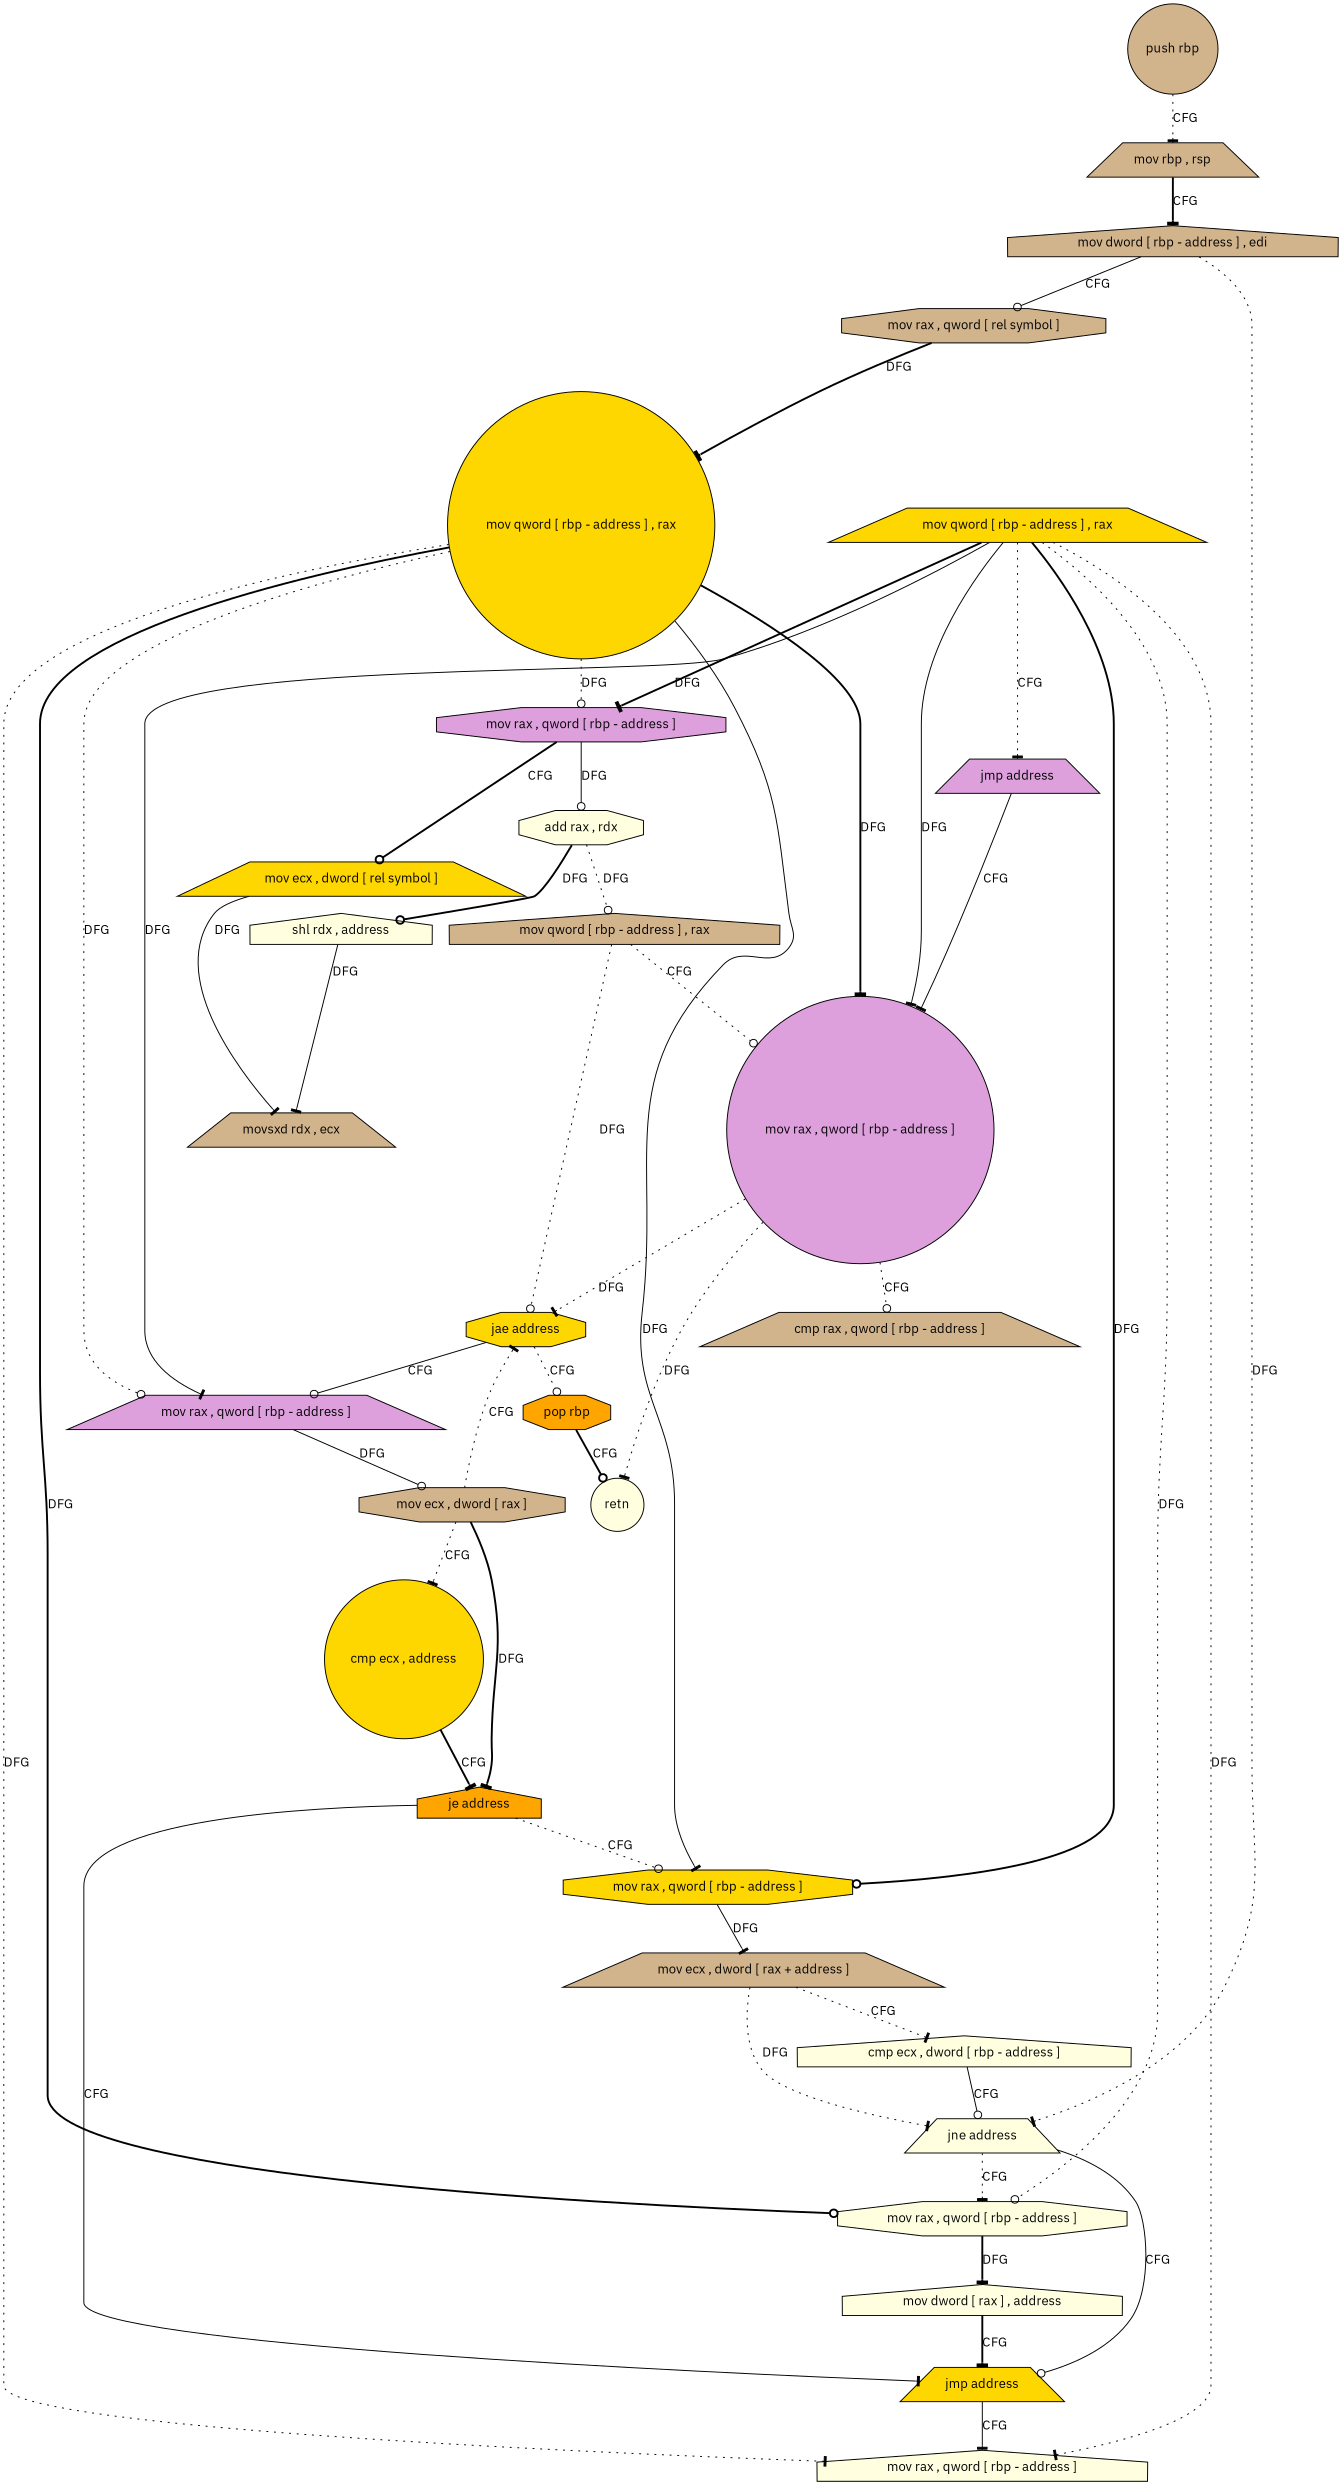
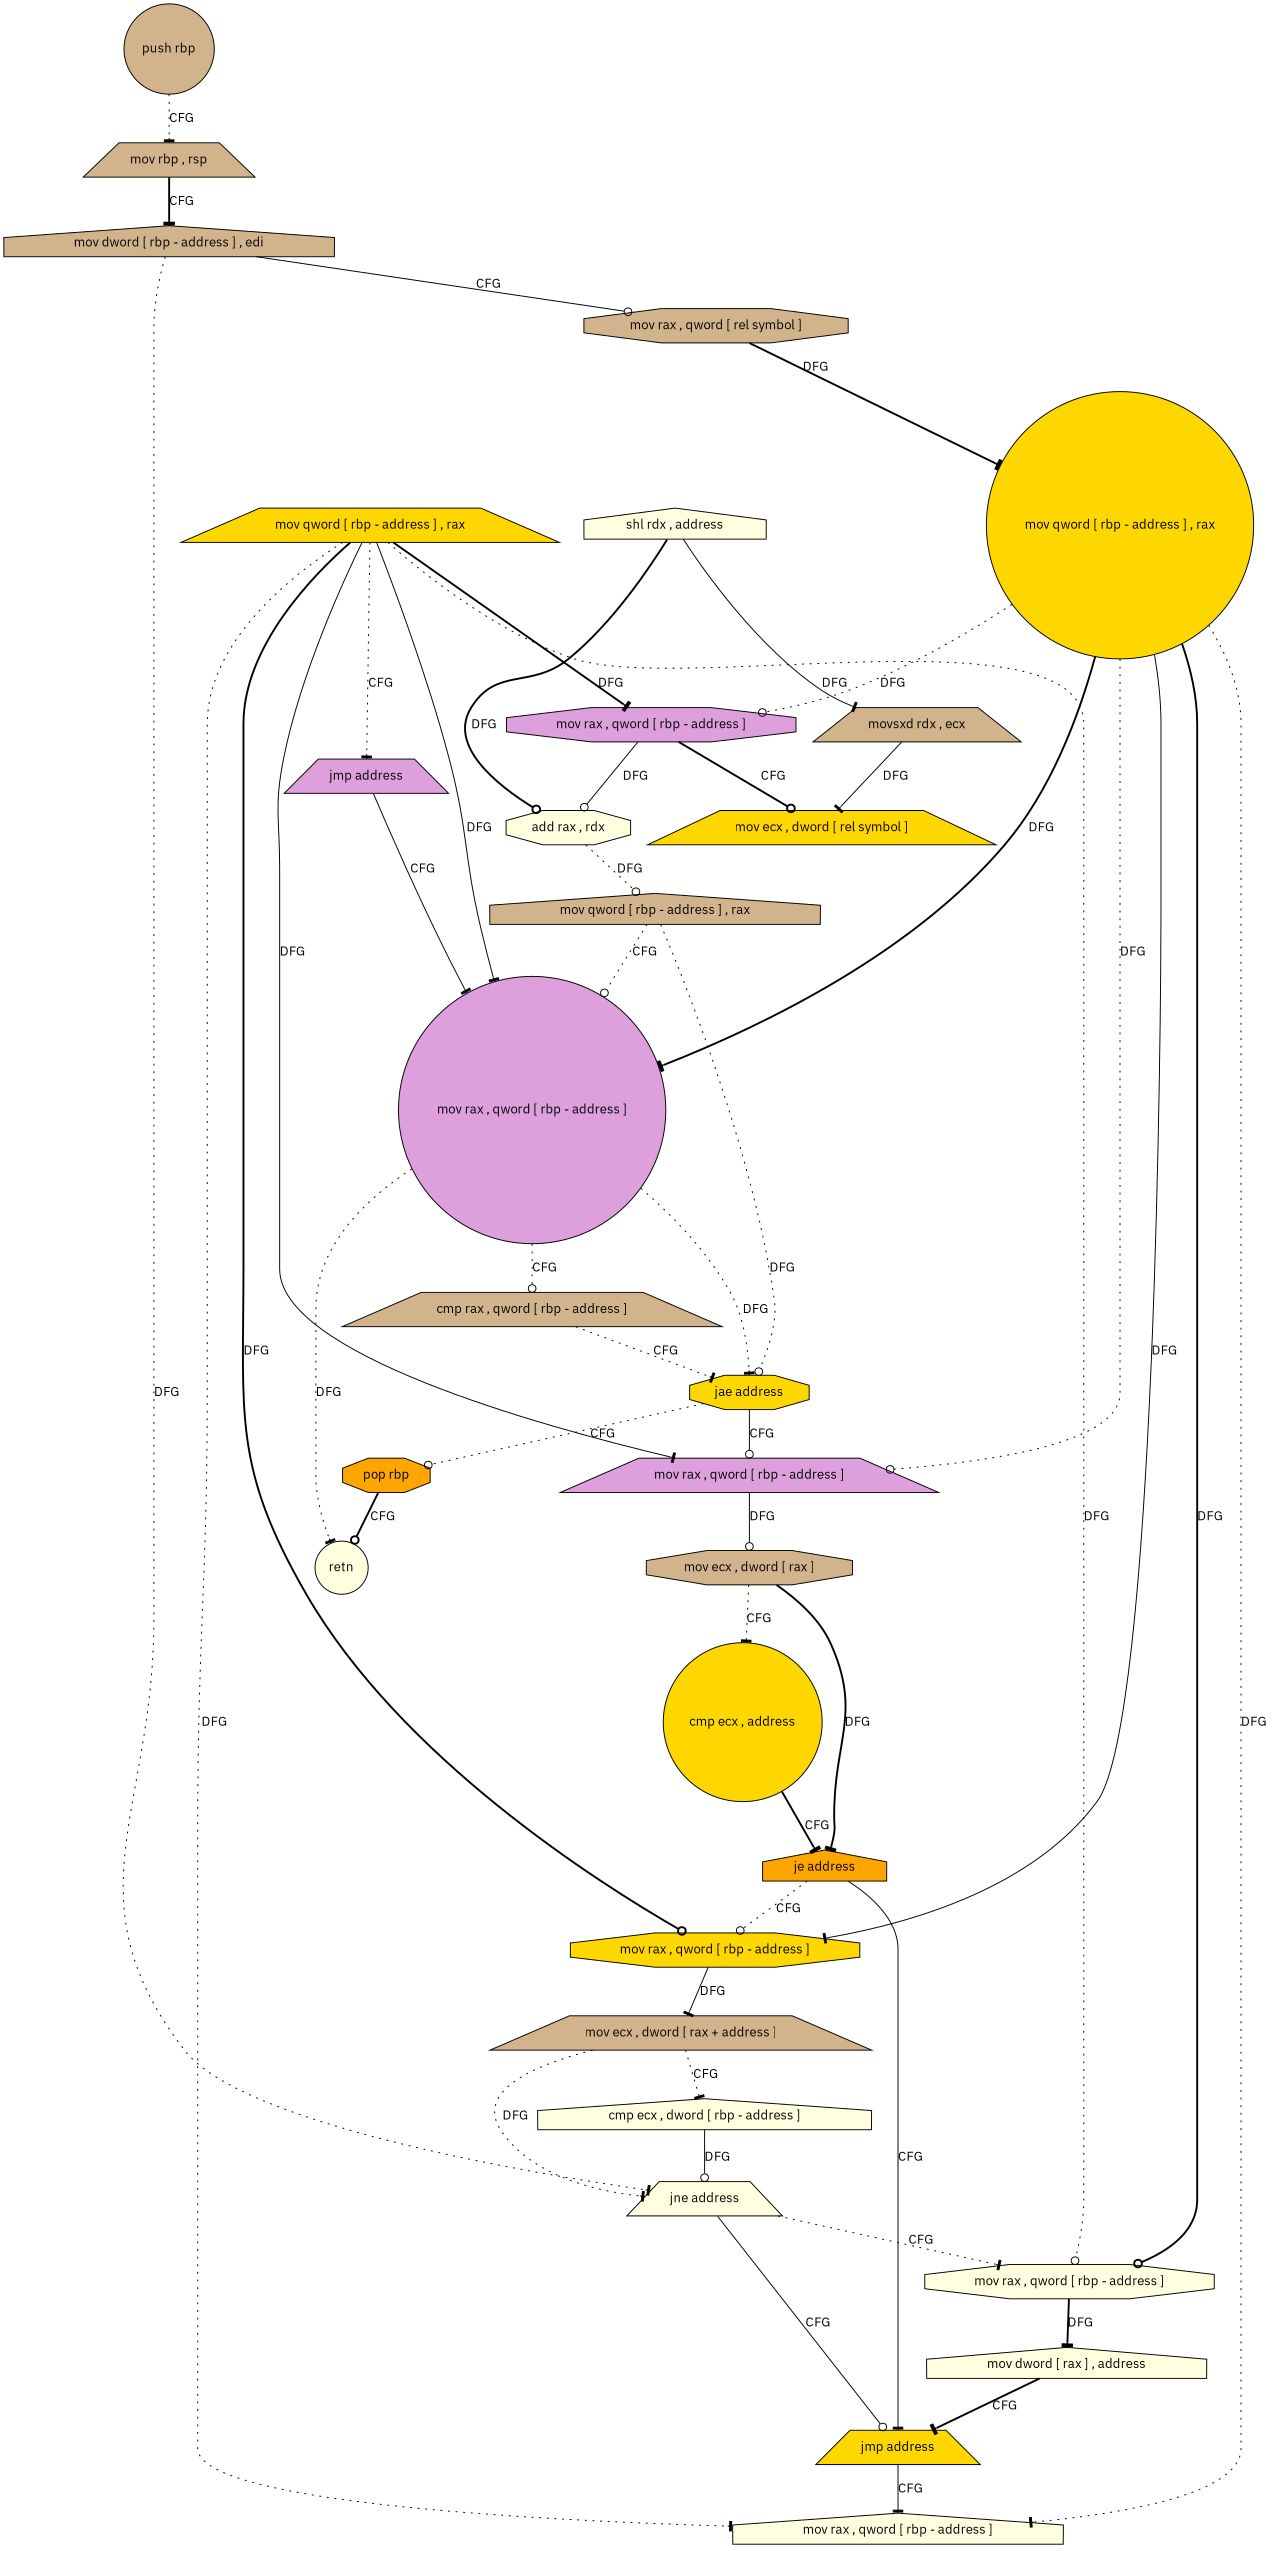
(501, 903) -> (530, 676)
(205, 1000) -> (871, 774)
(481, 1417) -> (643, 1352)
(987, 2094) -> (718, 2157)
